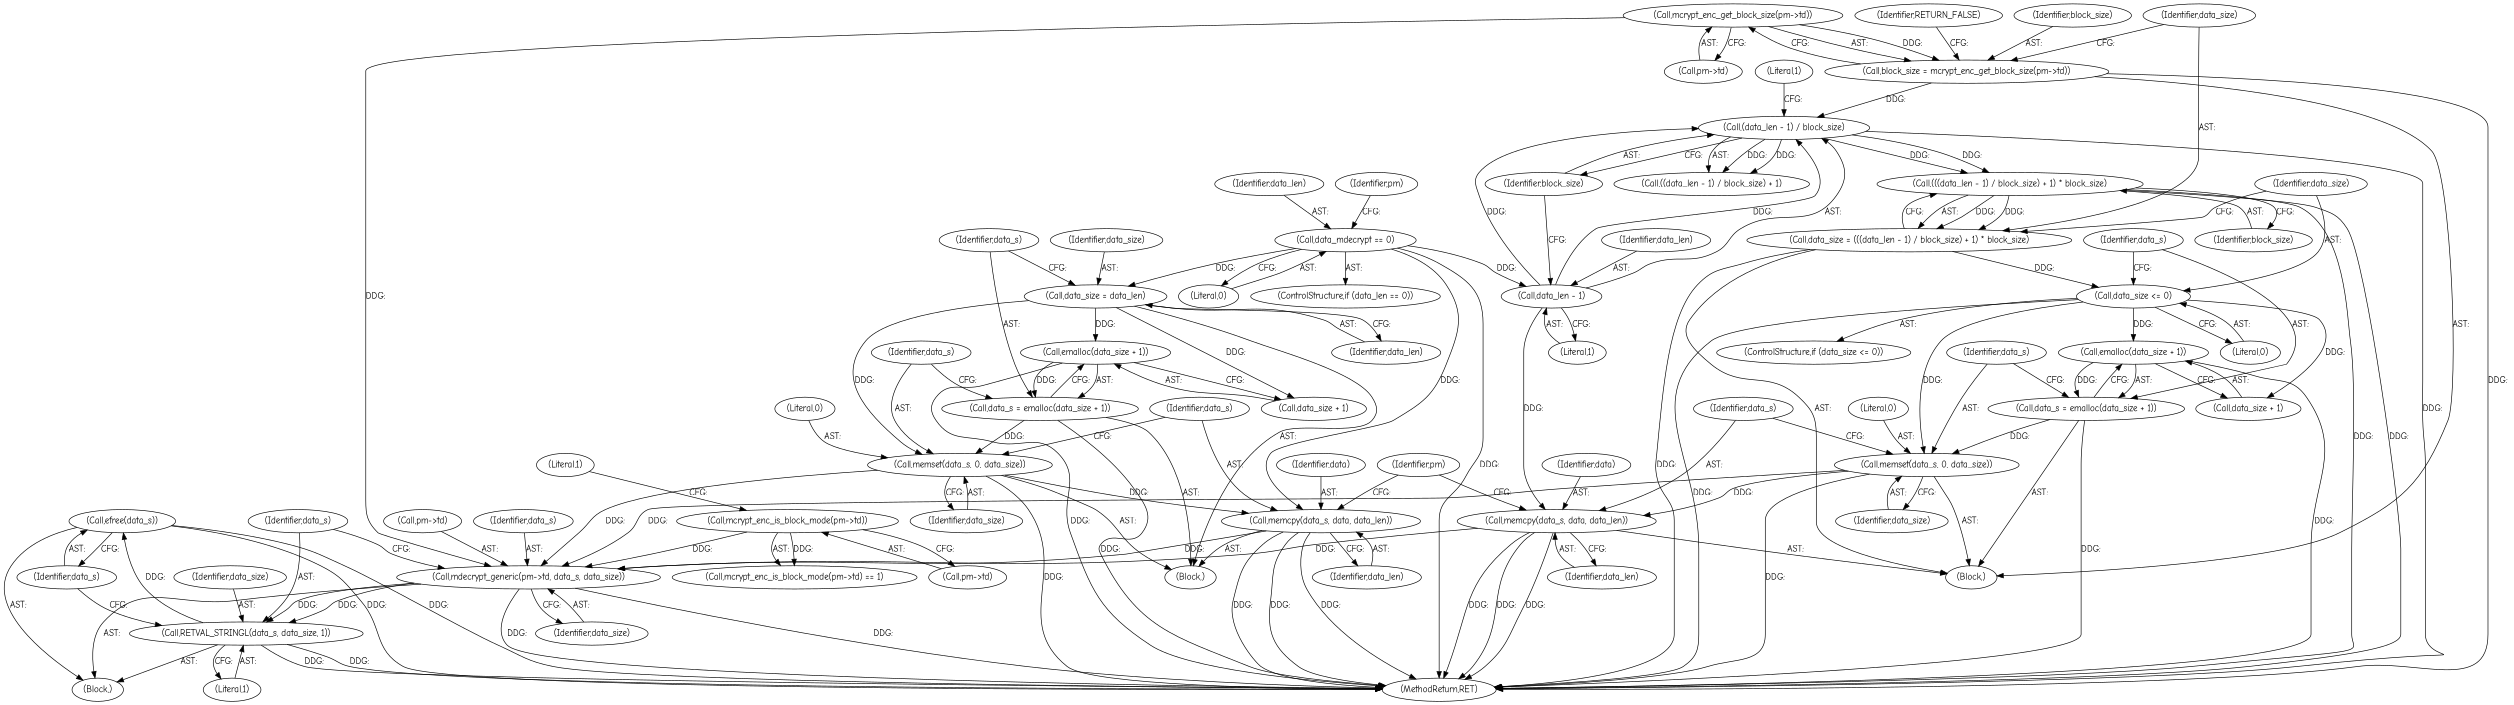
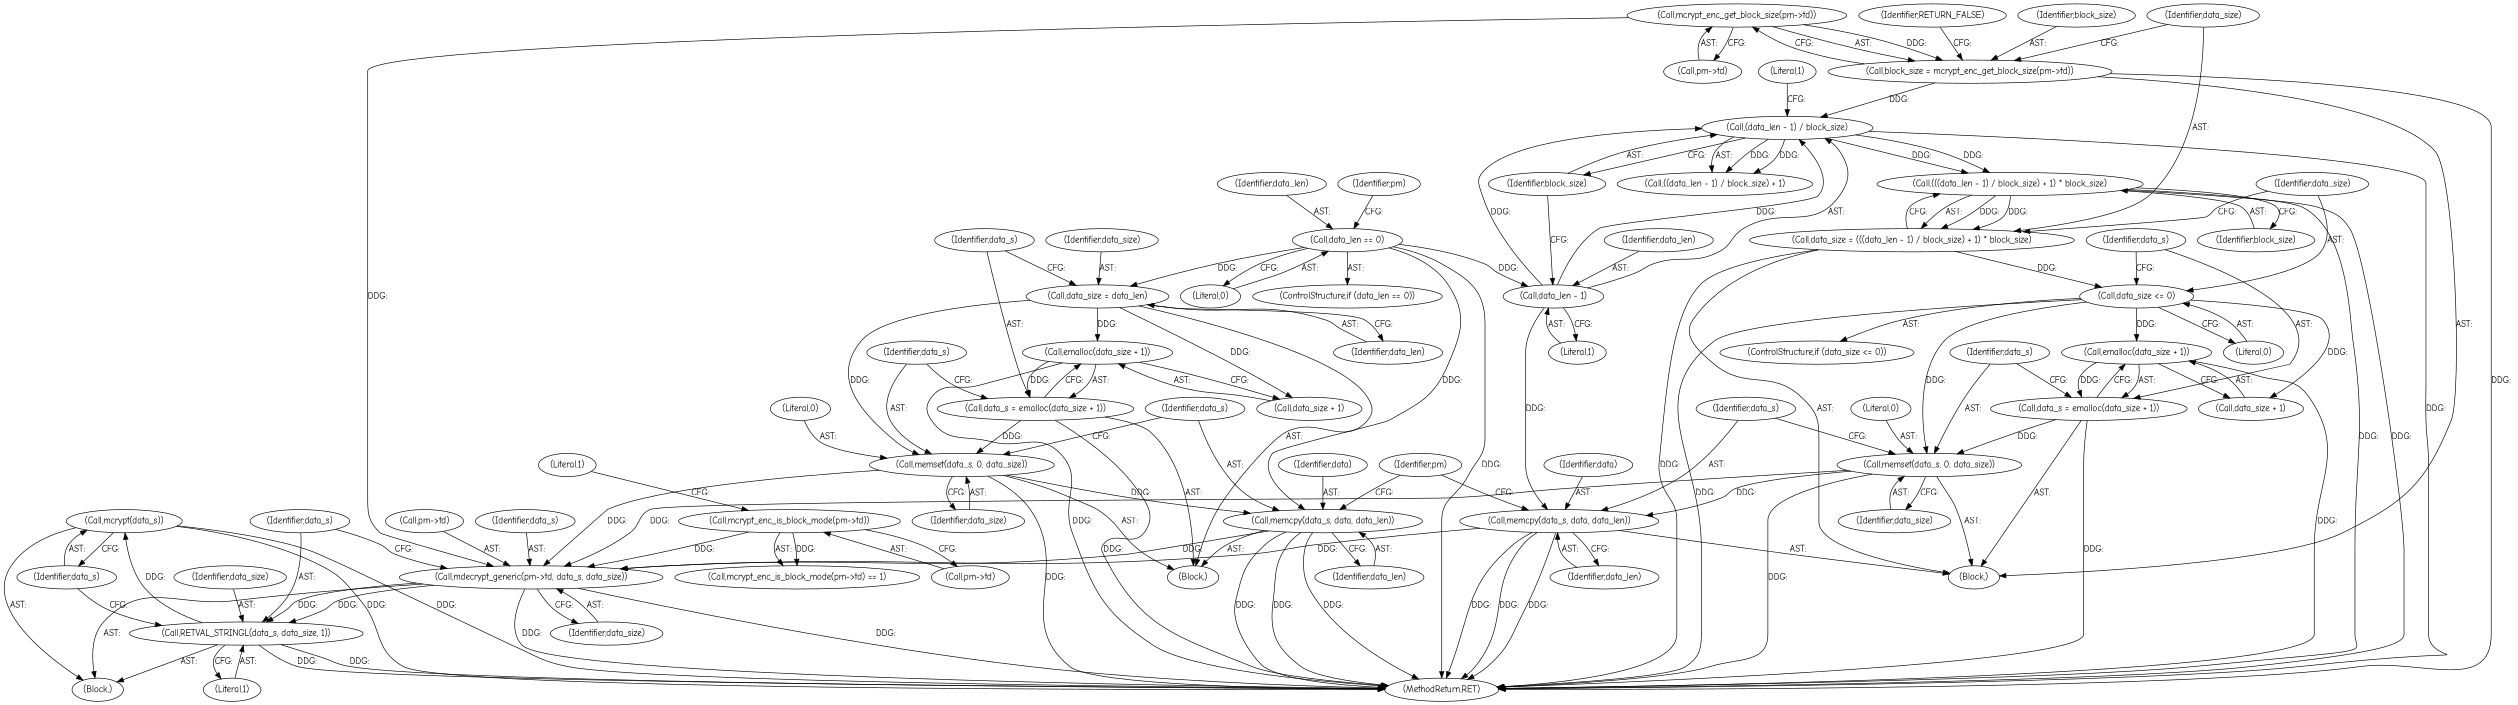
(1346, 240) -> (1347, 240)
(122, 521) -> (124, 521)
